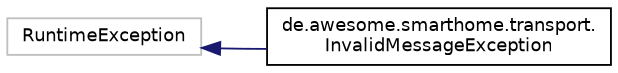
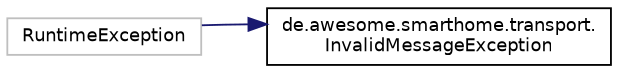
(244, 49) -> (225, 25)
